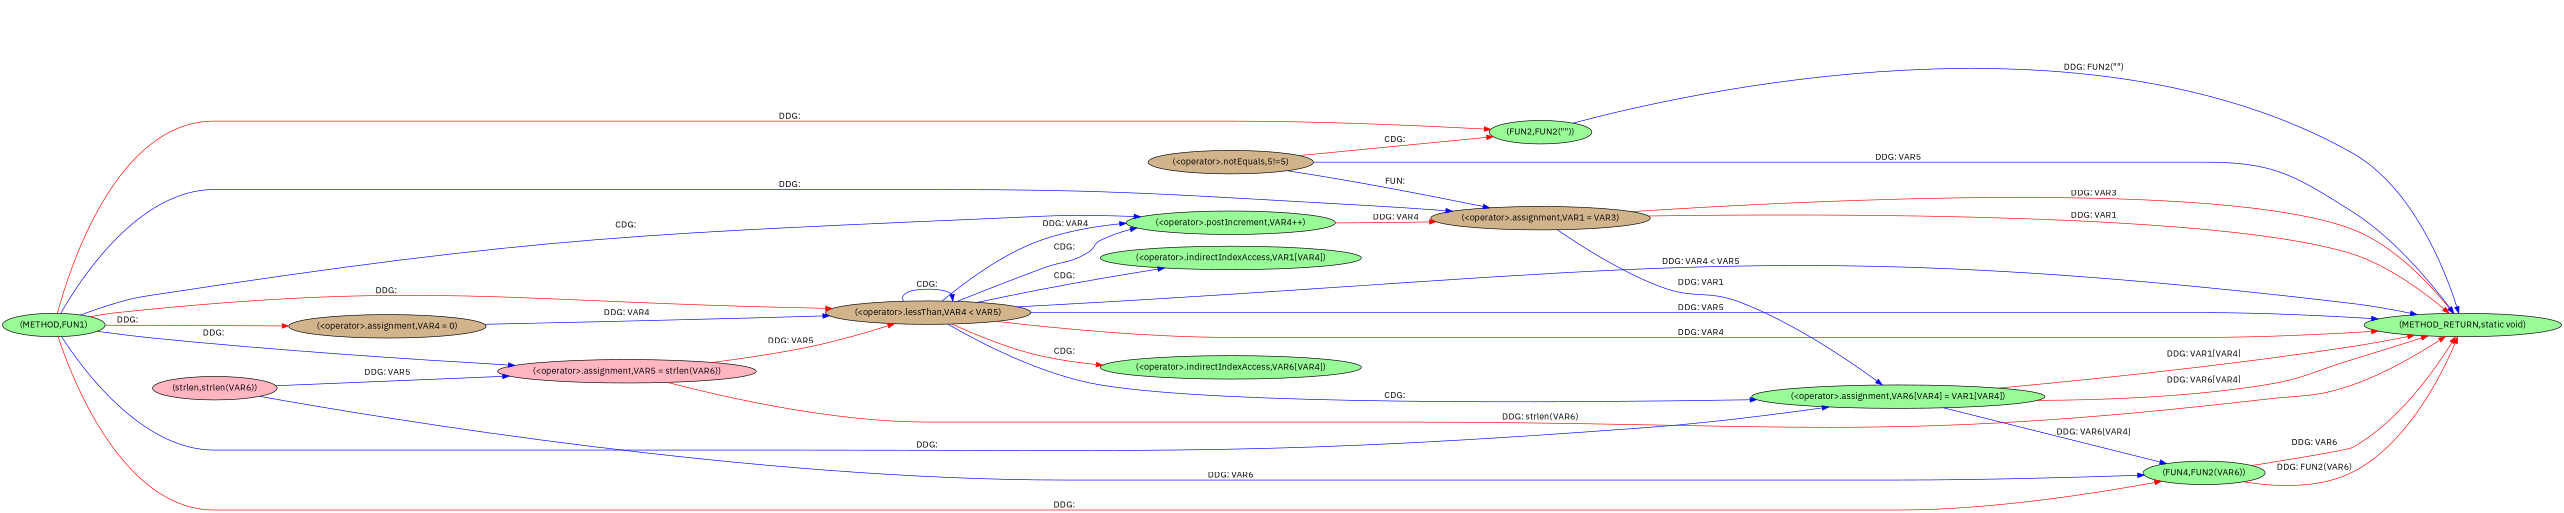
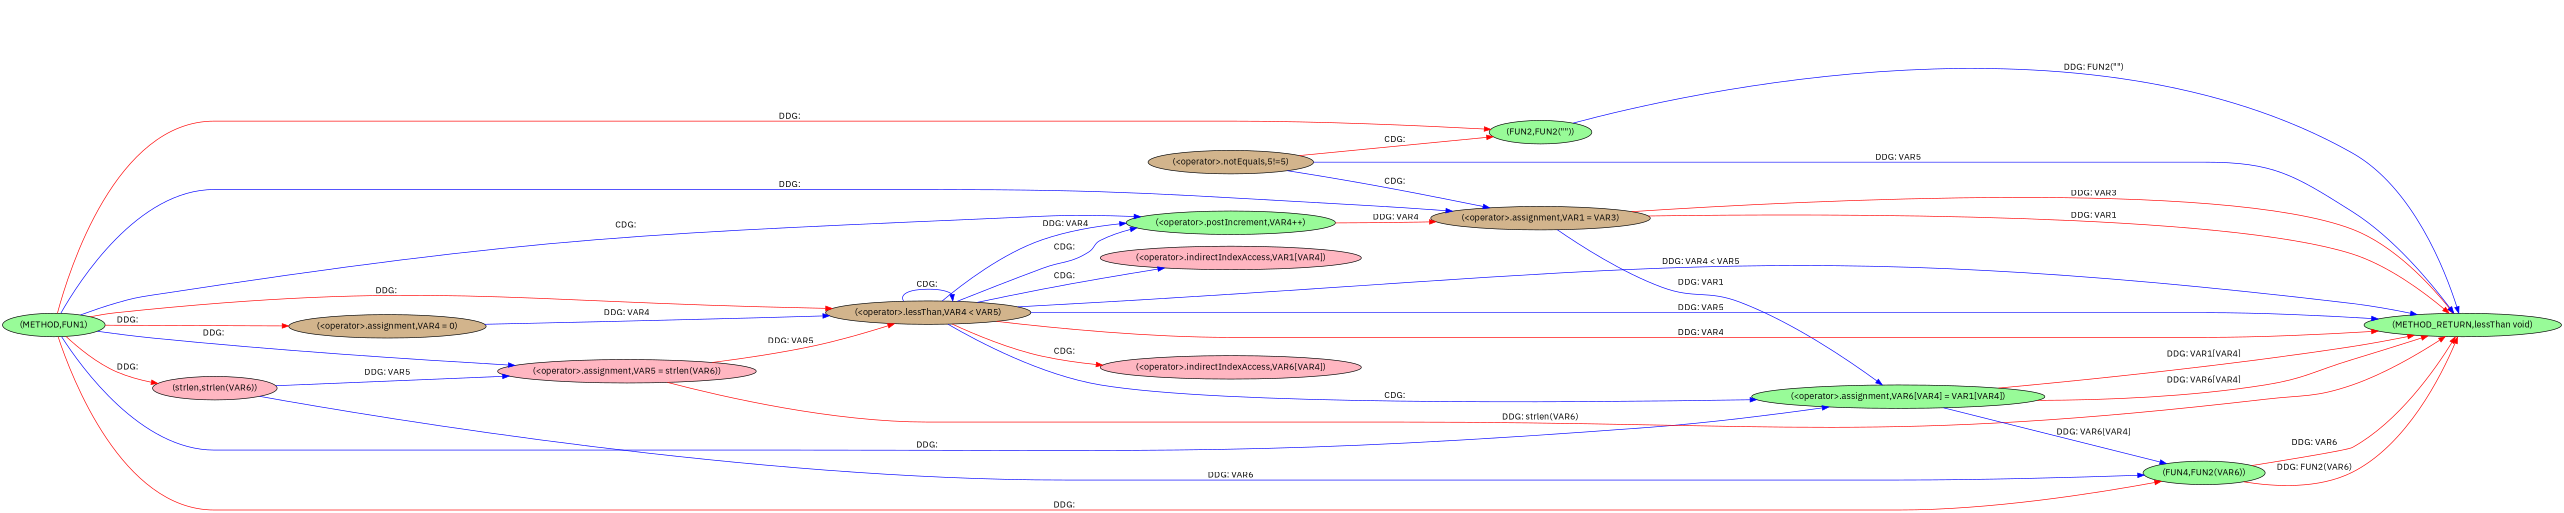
(1396, 181) -> (1396, 181)
(1231, 258) -> (1231, 258)
(2463, 325) -> (2463, 325)
none -> (105, 366)
(1231, 367) -> (1231, 367)
